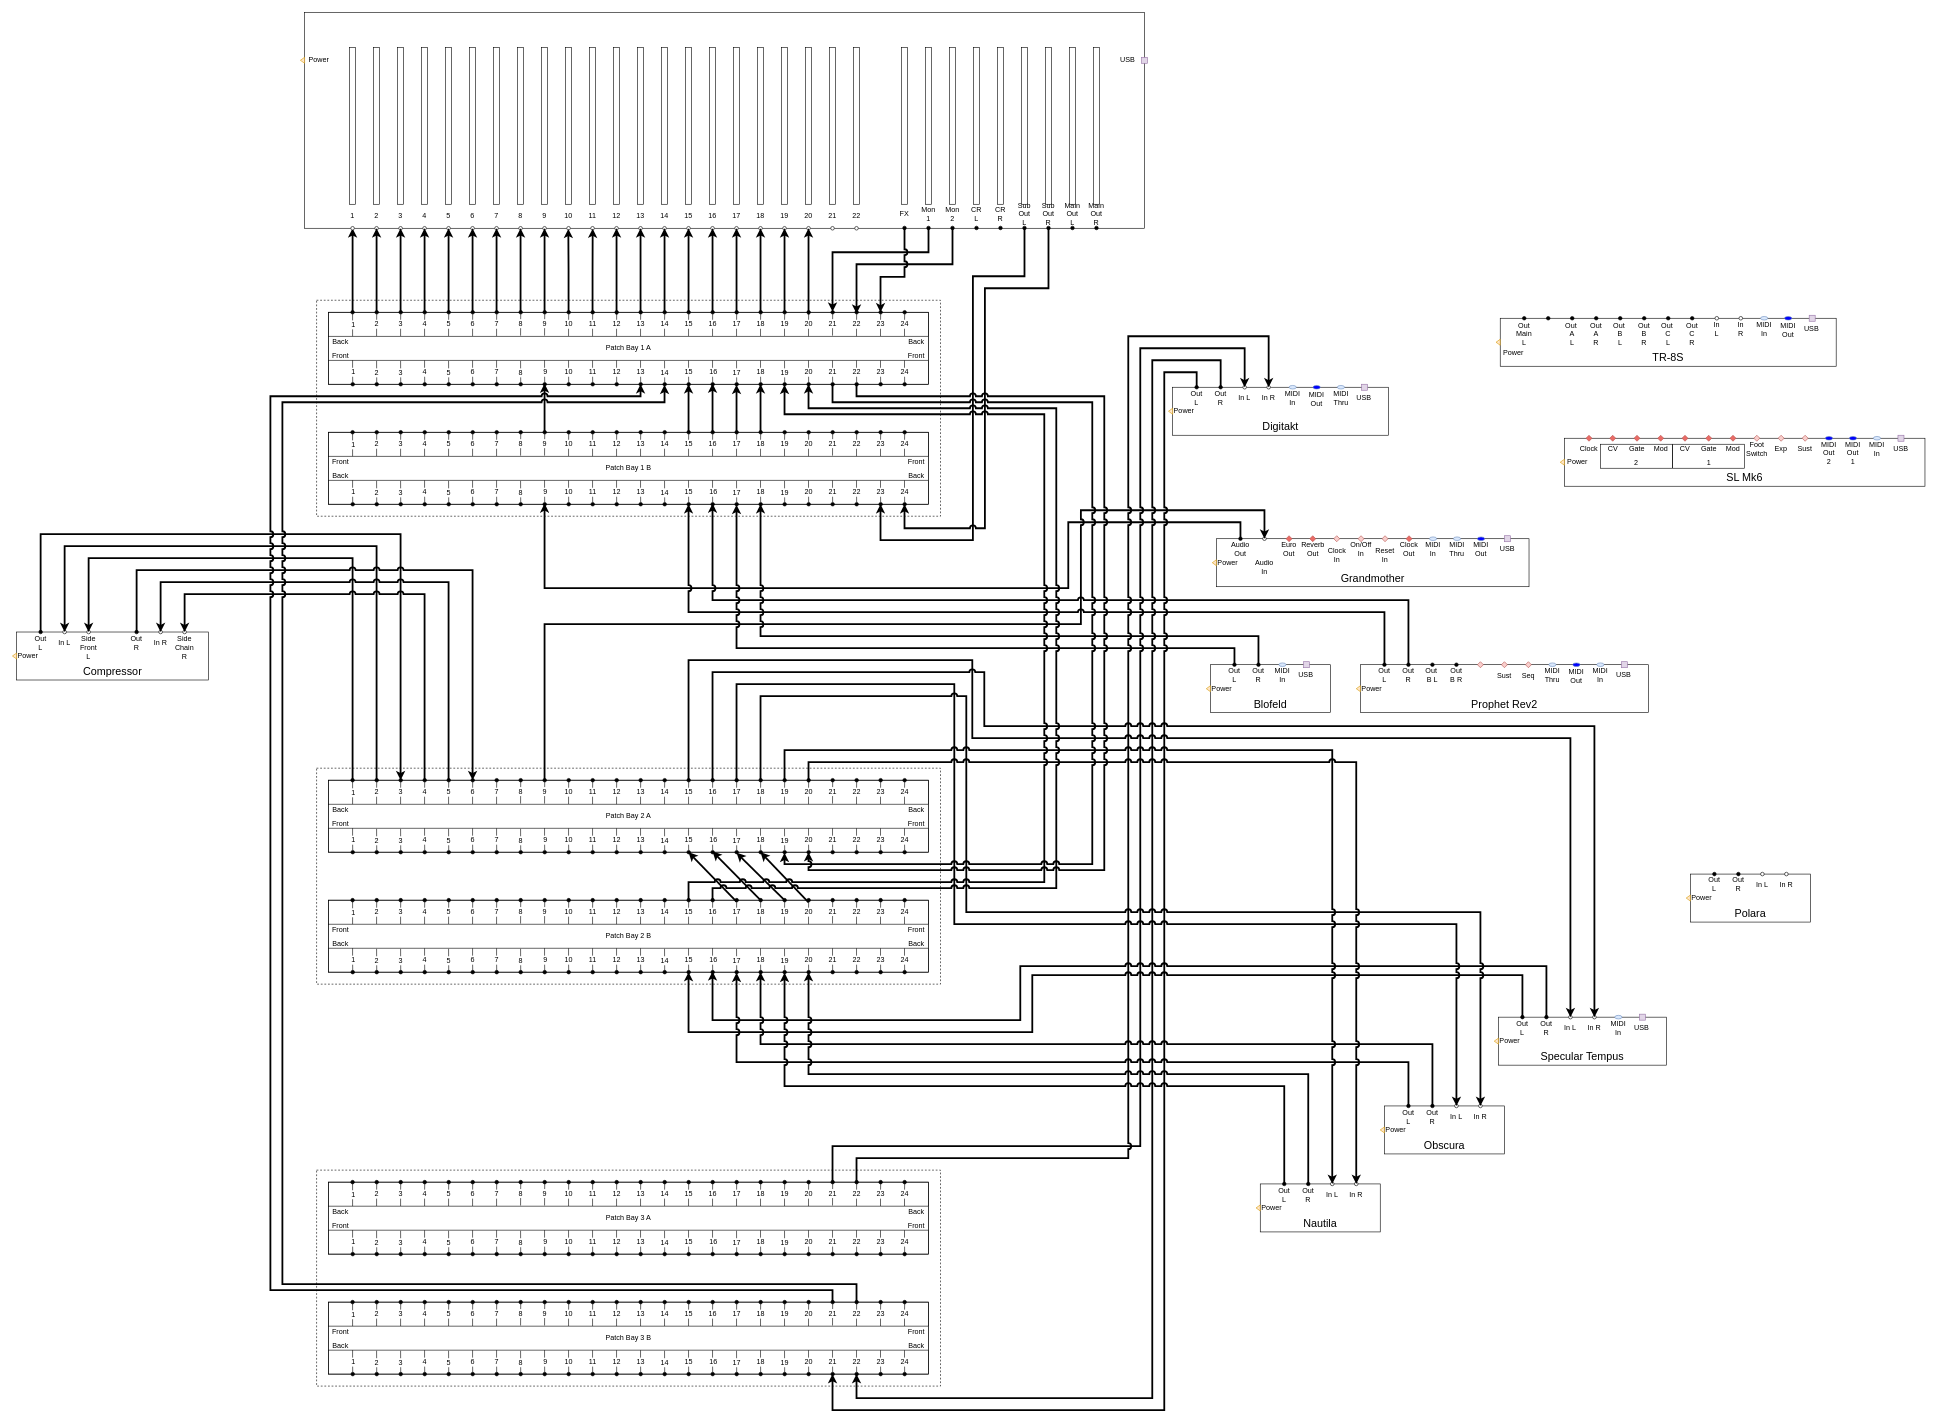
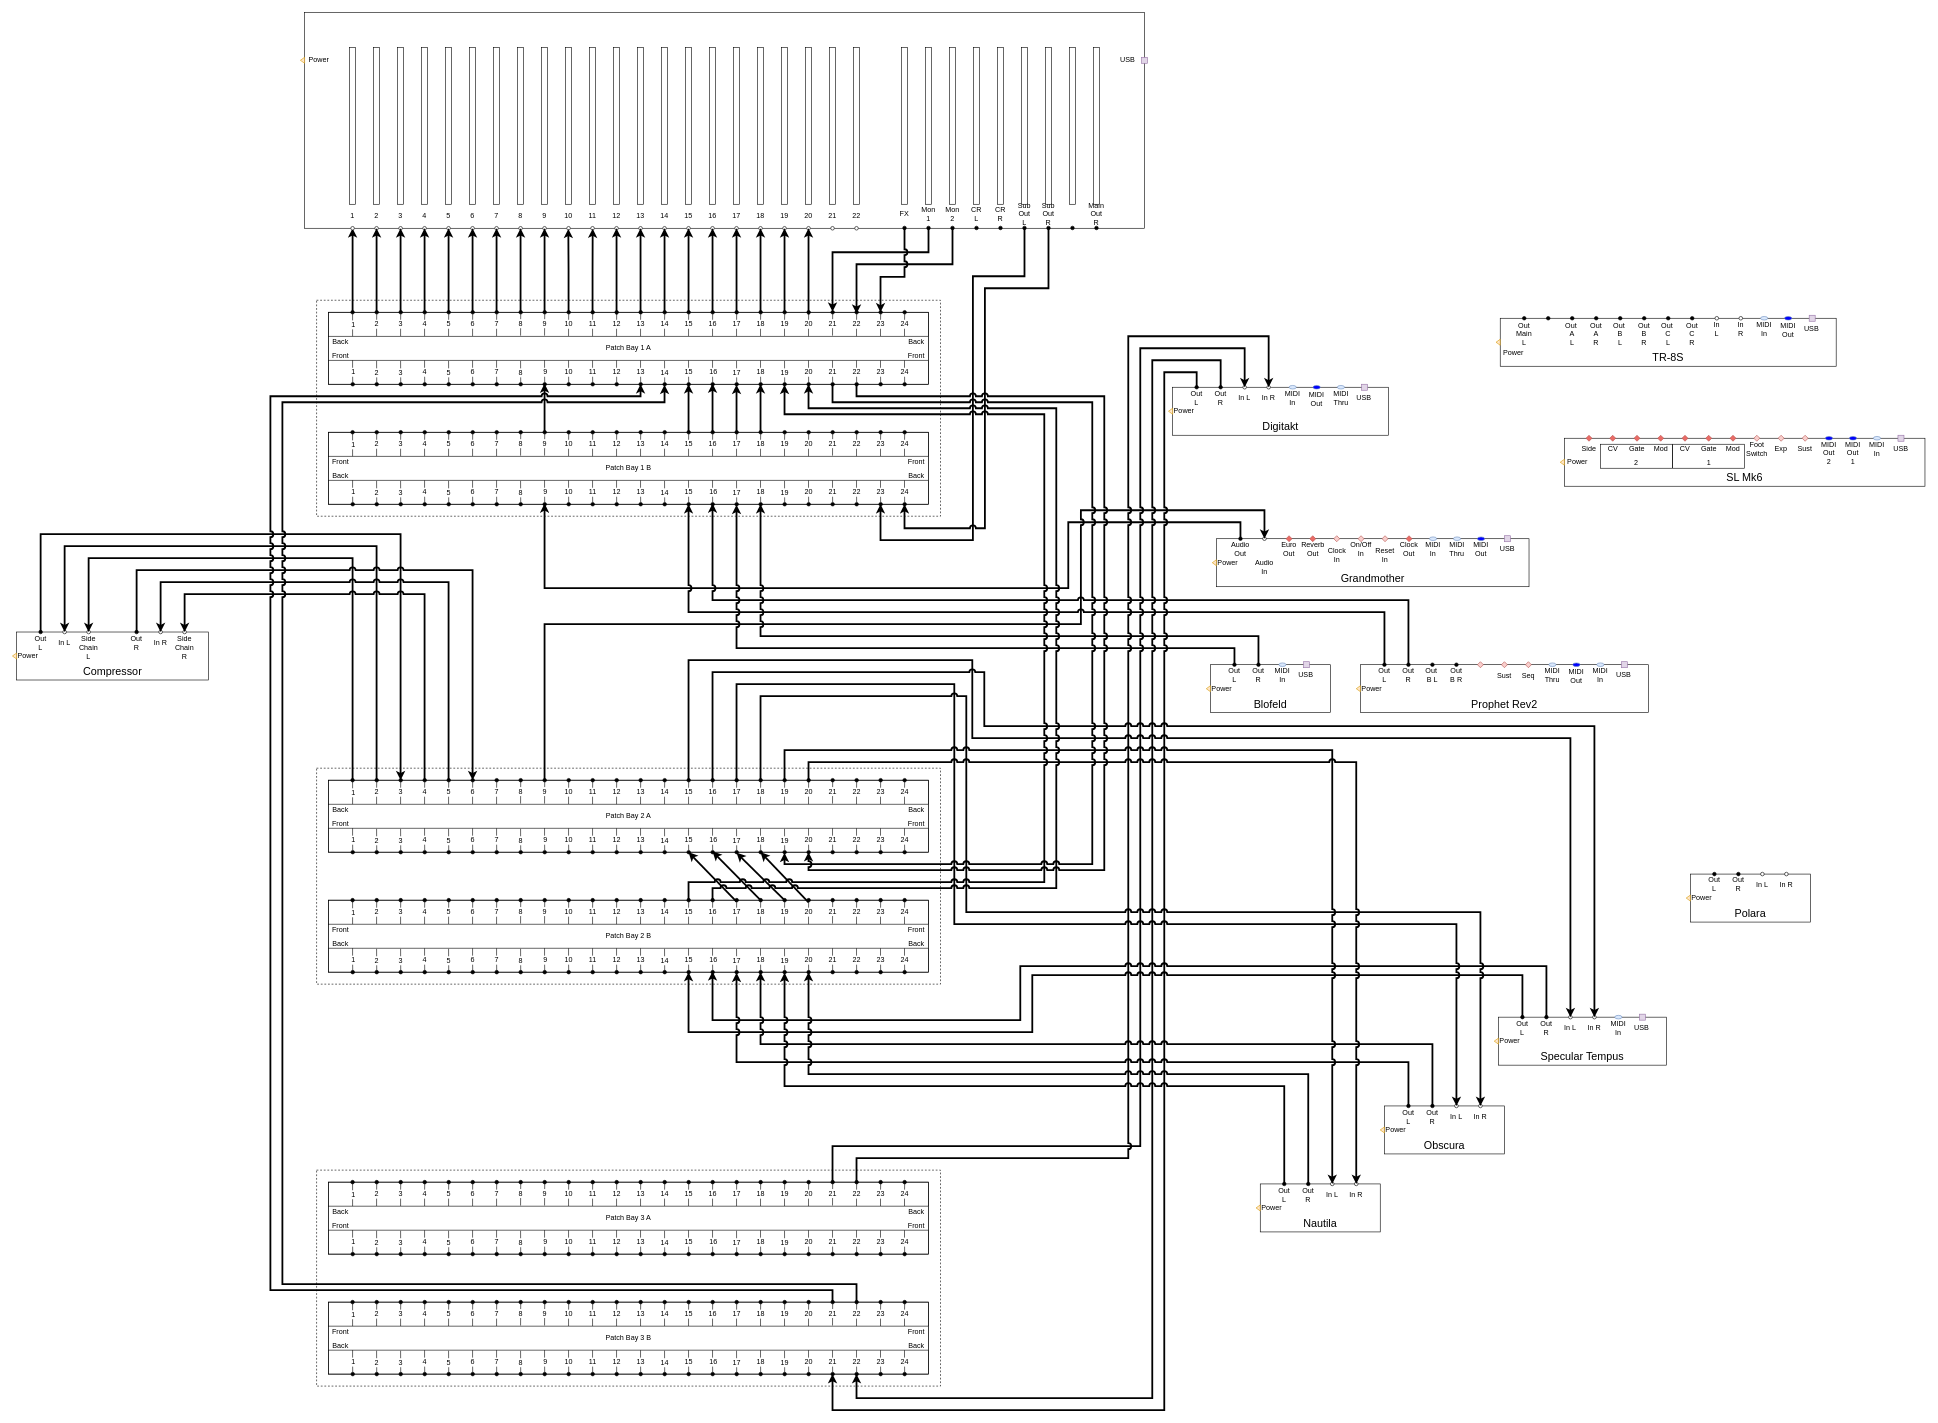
(1073, 214) -> none
(1589, 449) -> (1589, 449)
(89, 648) -> (89, 648)
